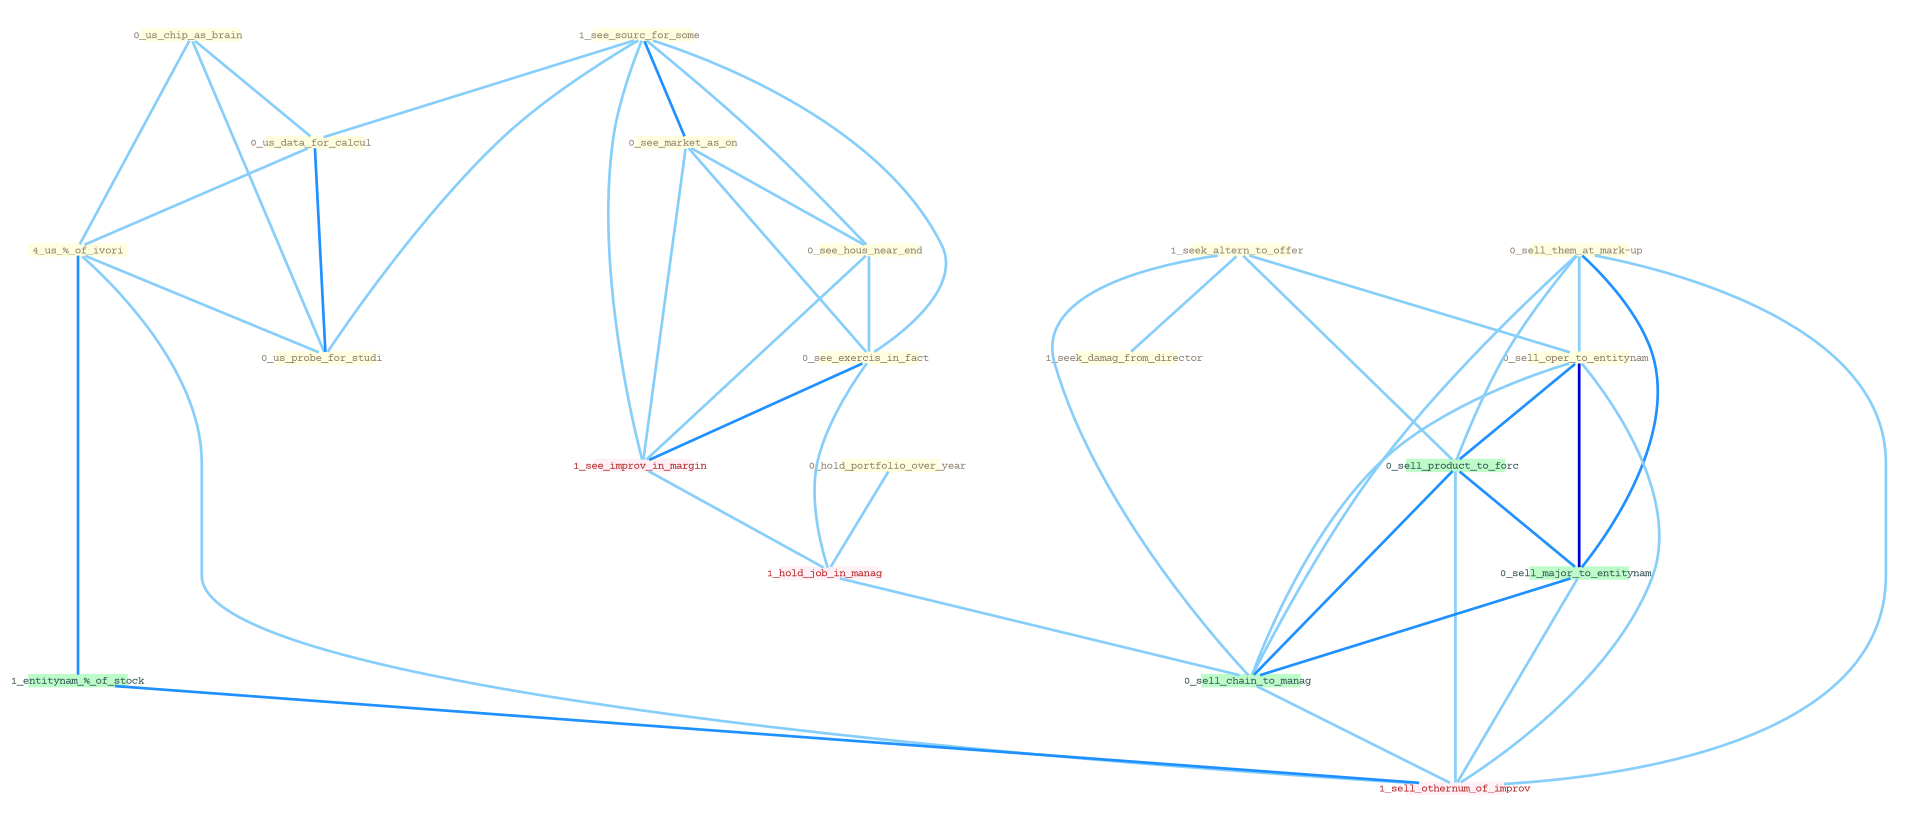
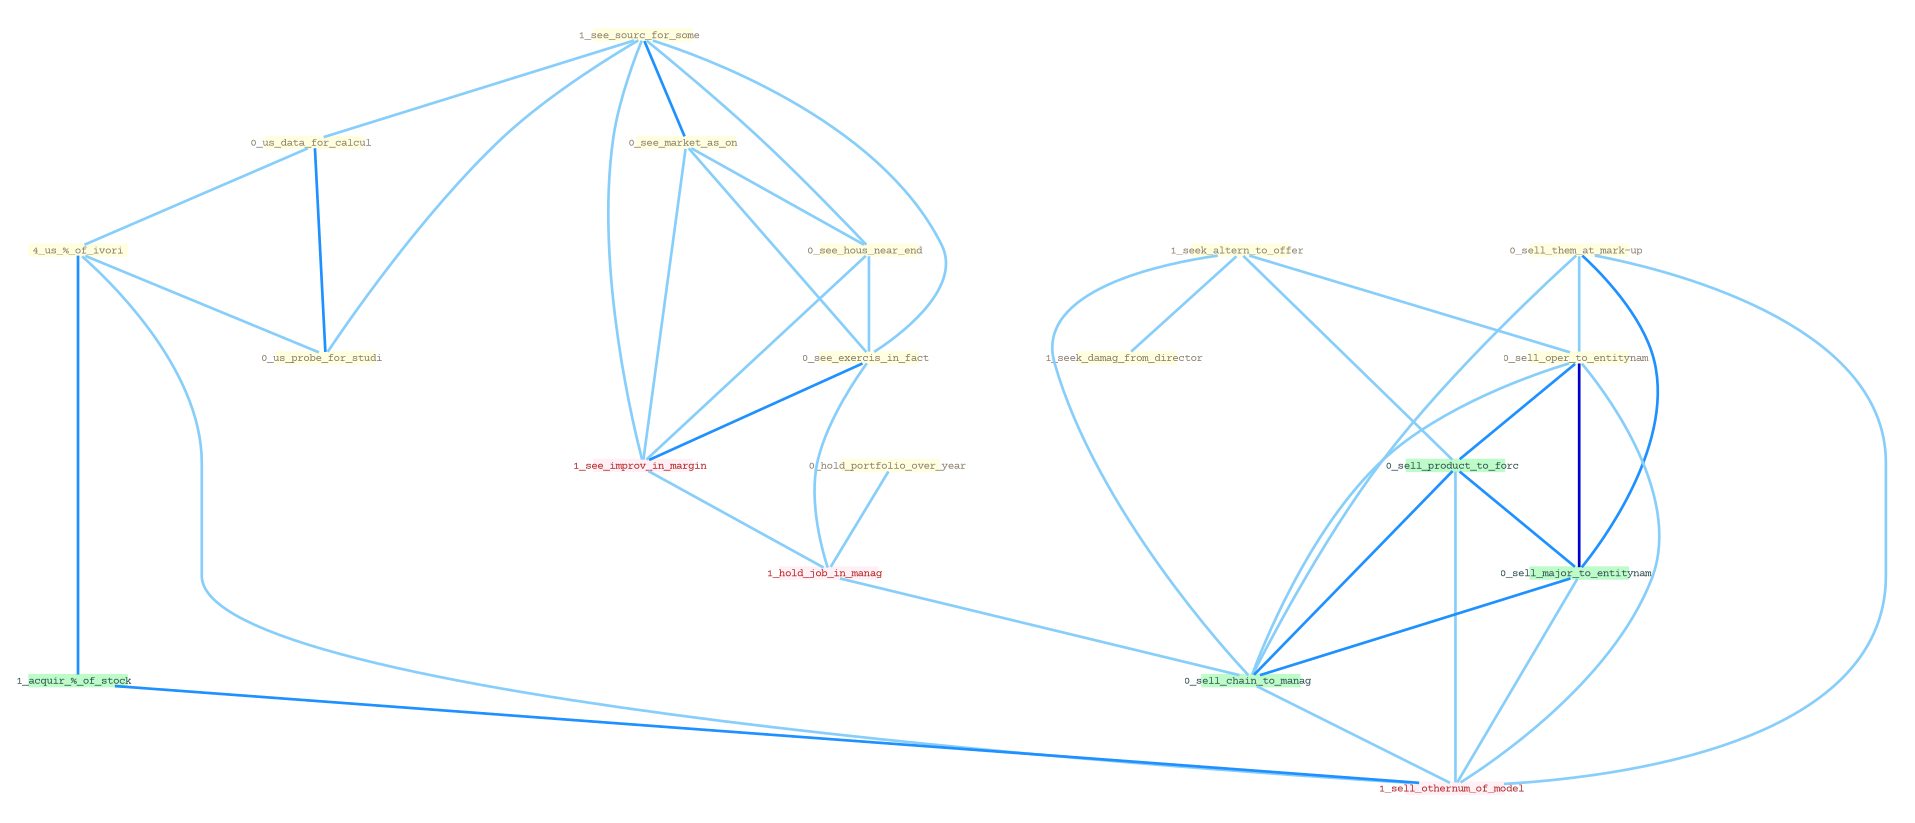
(191, 35) -> none
(1507, 352) -> none
(78, 681) -> (78, 681)
(1455, 788) -> (1455, 788)
